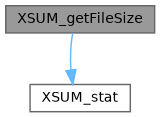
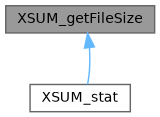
(71, 52) -> (90, 66)
